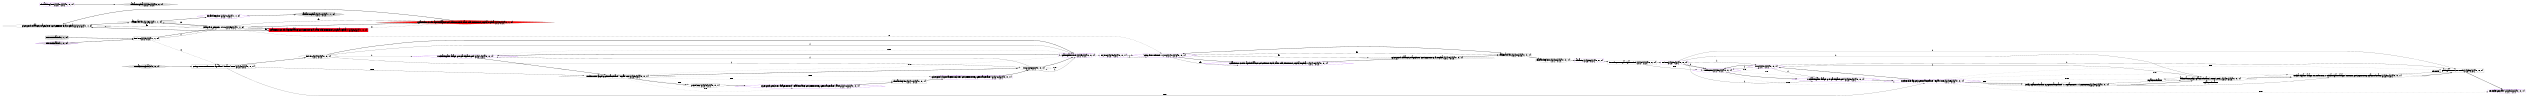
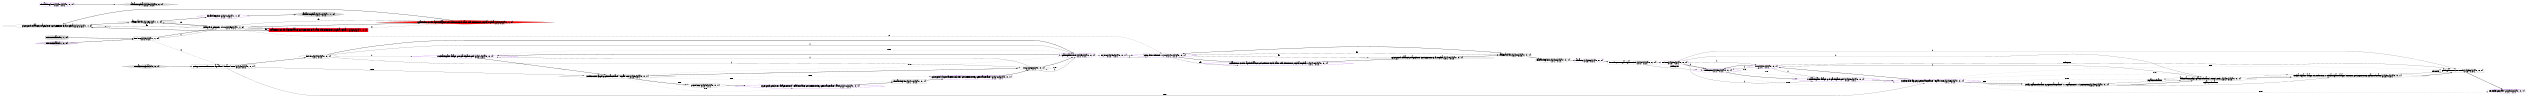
(2067, 63) -> (2067, 63)
(1674, 66) -> (1674, 66)
